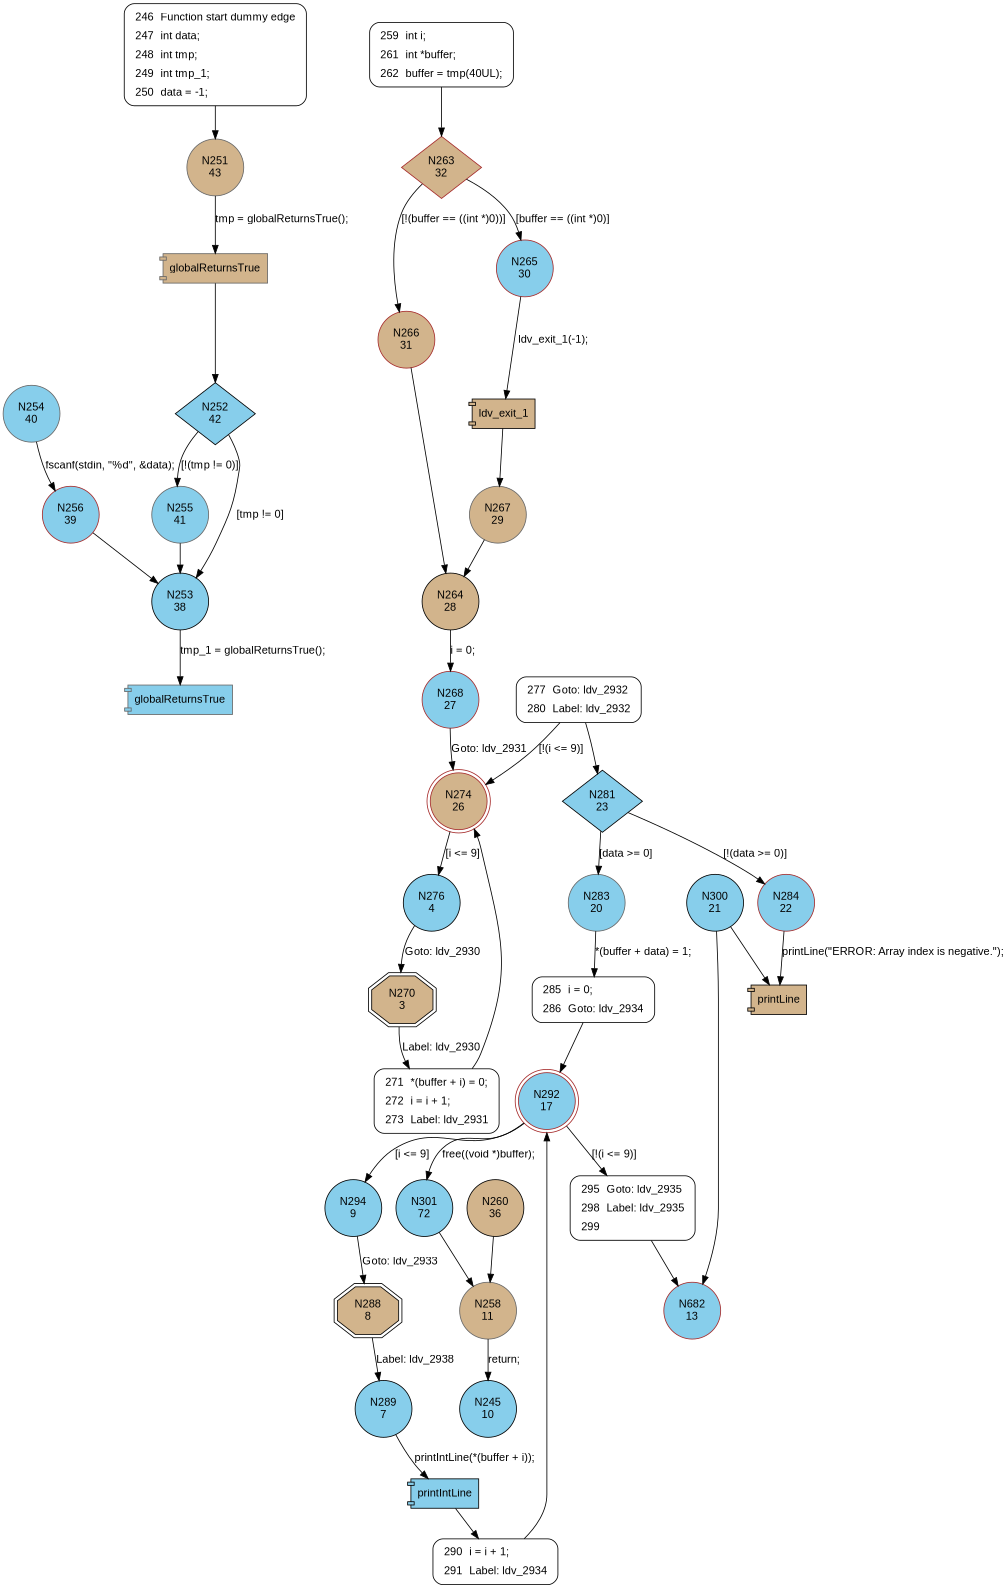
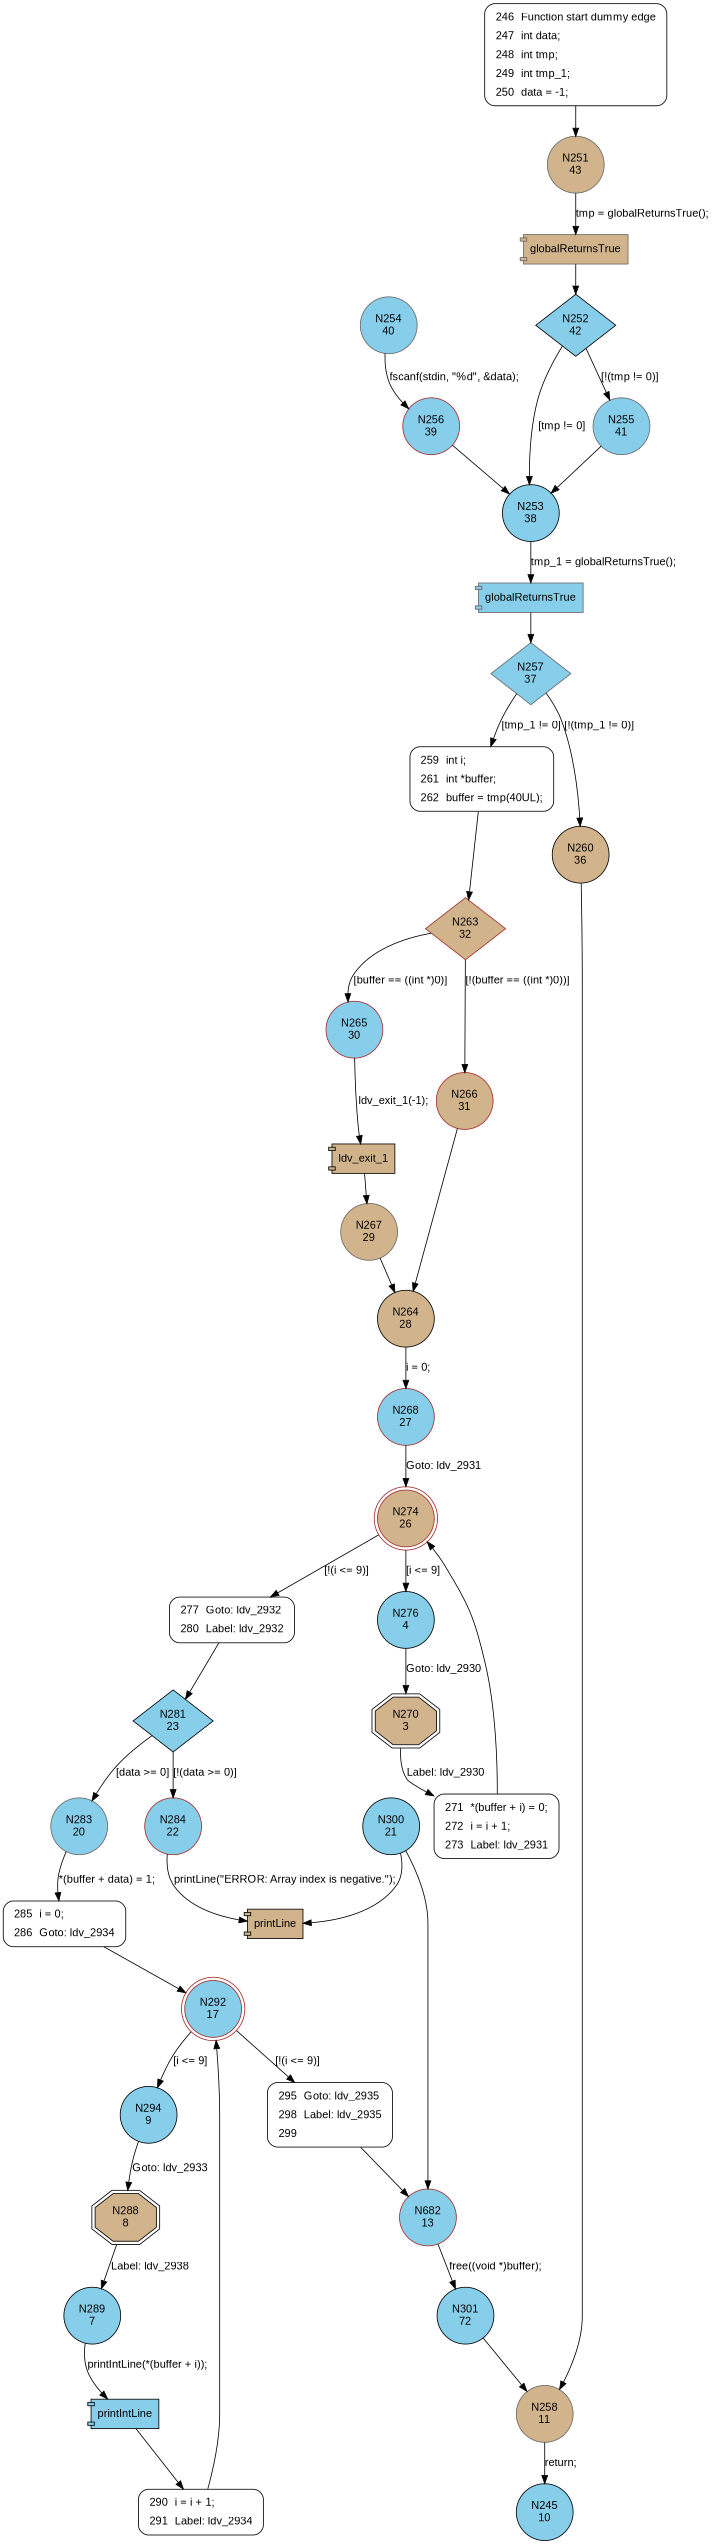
none -> (531, 674)
(529, 754) -> (328, 1564)
(448, 1144) -> (445, 2263)
